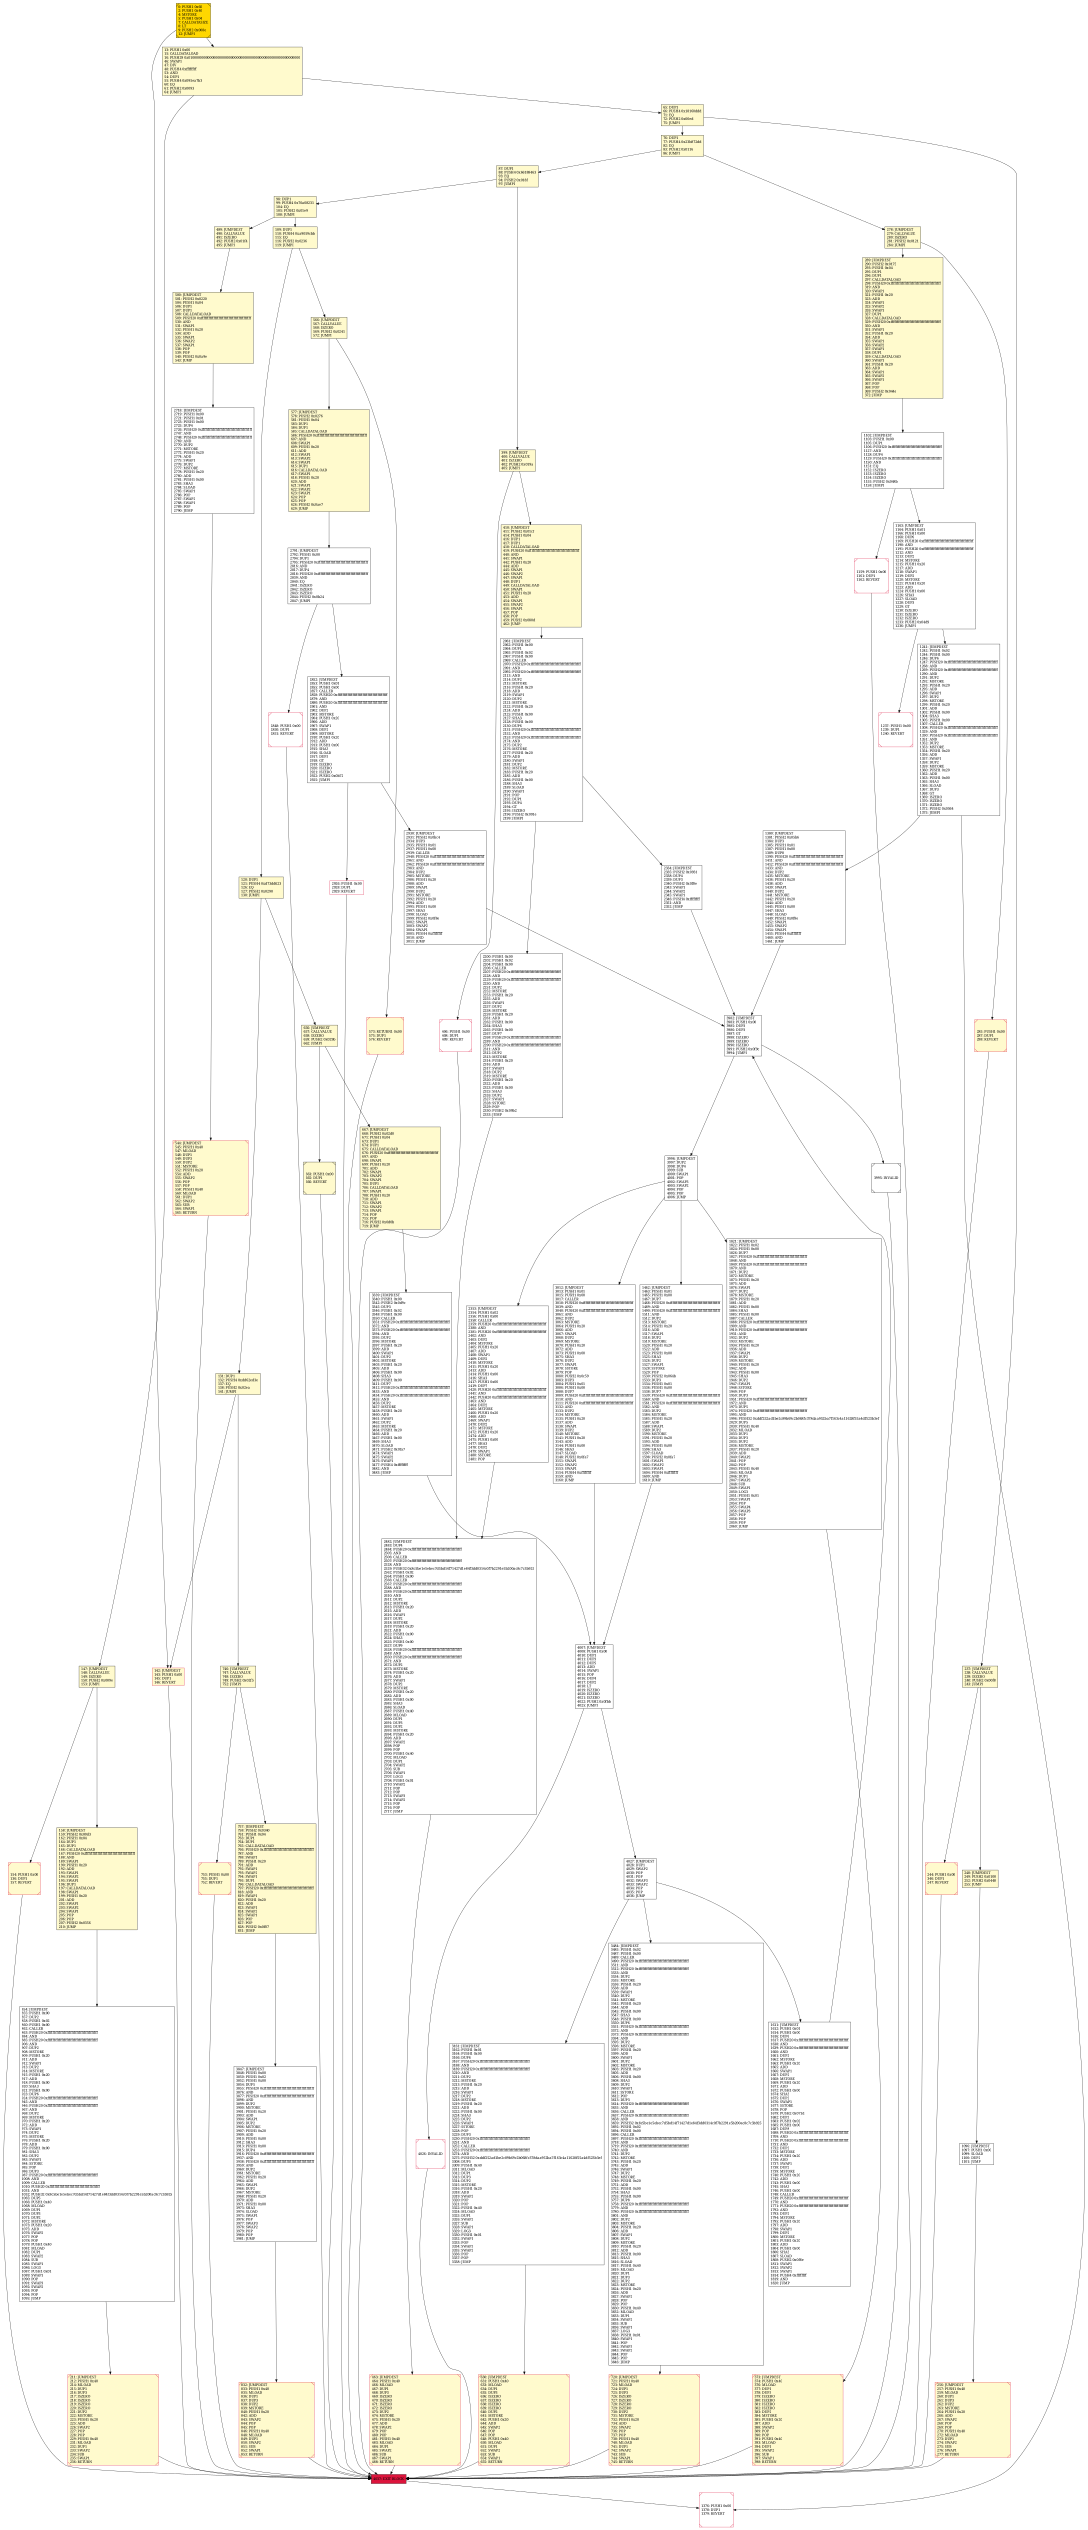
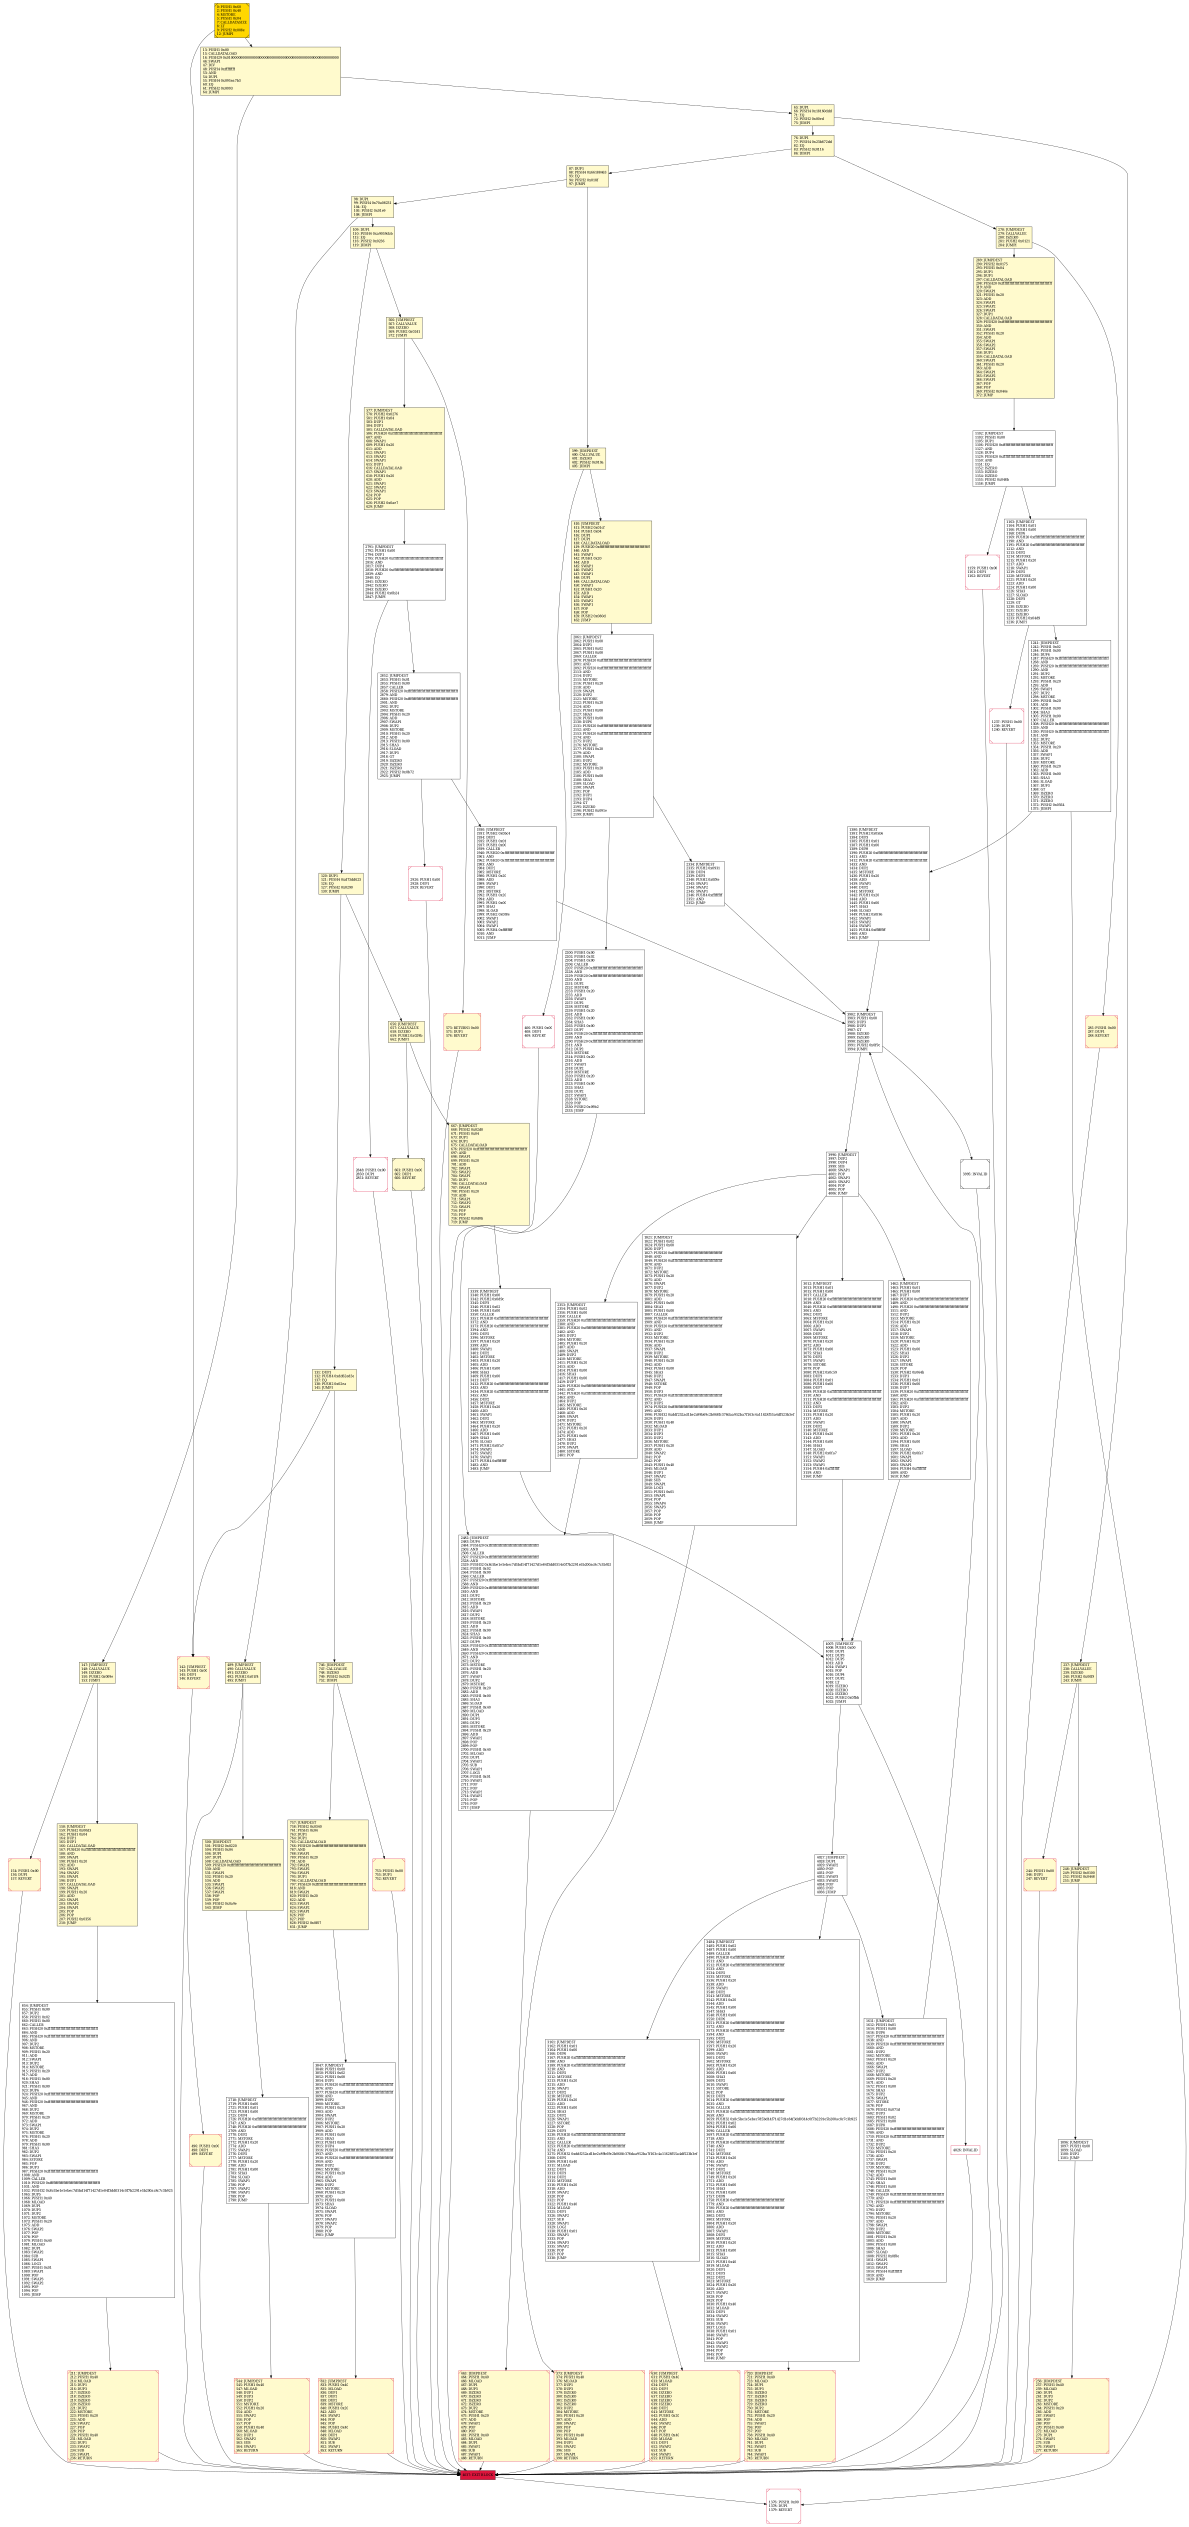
(347, 888) -> (425, 884)
(168, 1677) -> (193, 1673)
none -> (1007, 1854)
none -> (205, 2150)
(431, 2154) -> (965, 2150)
